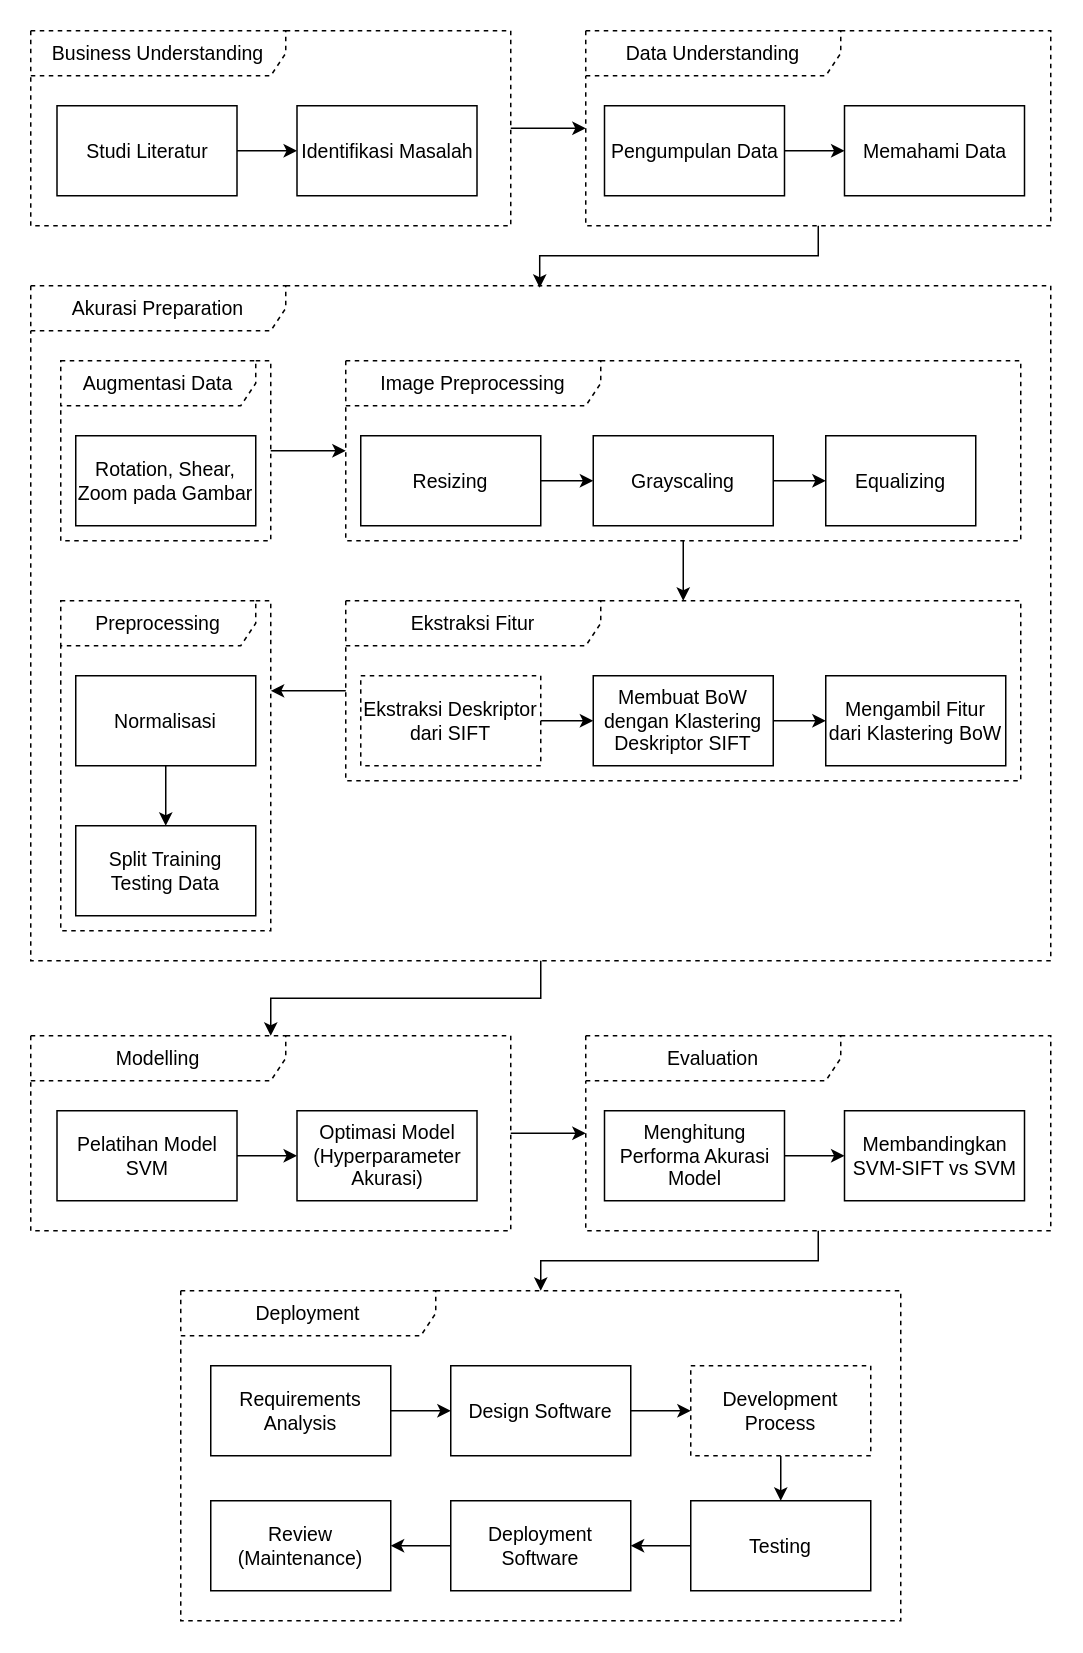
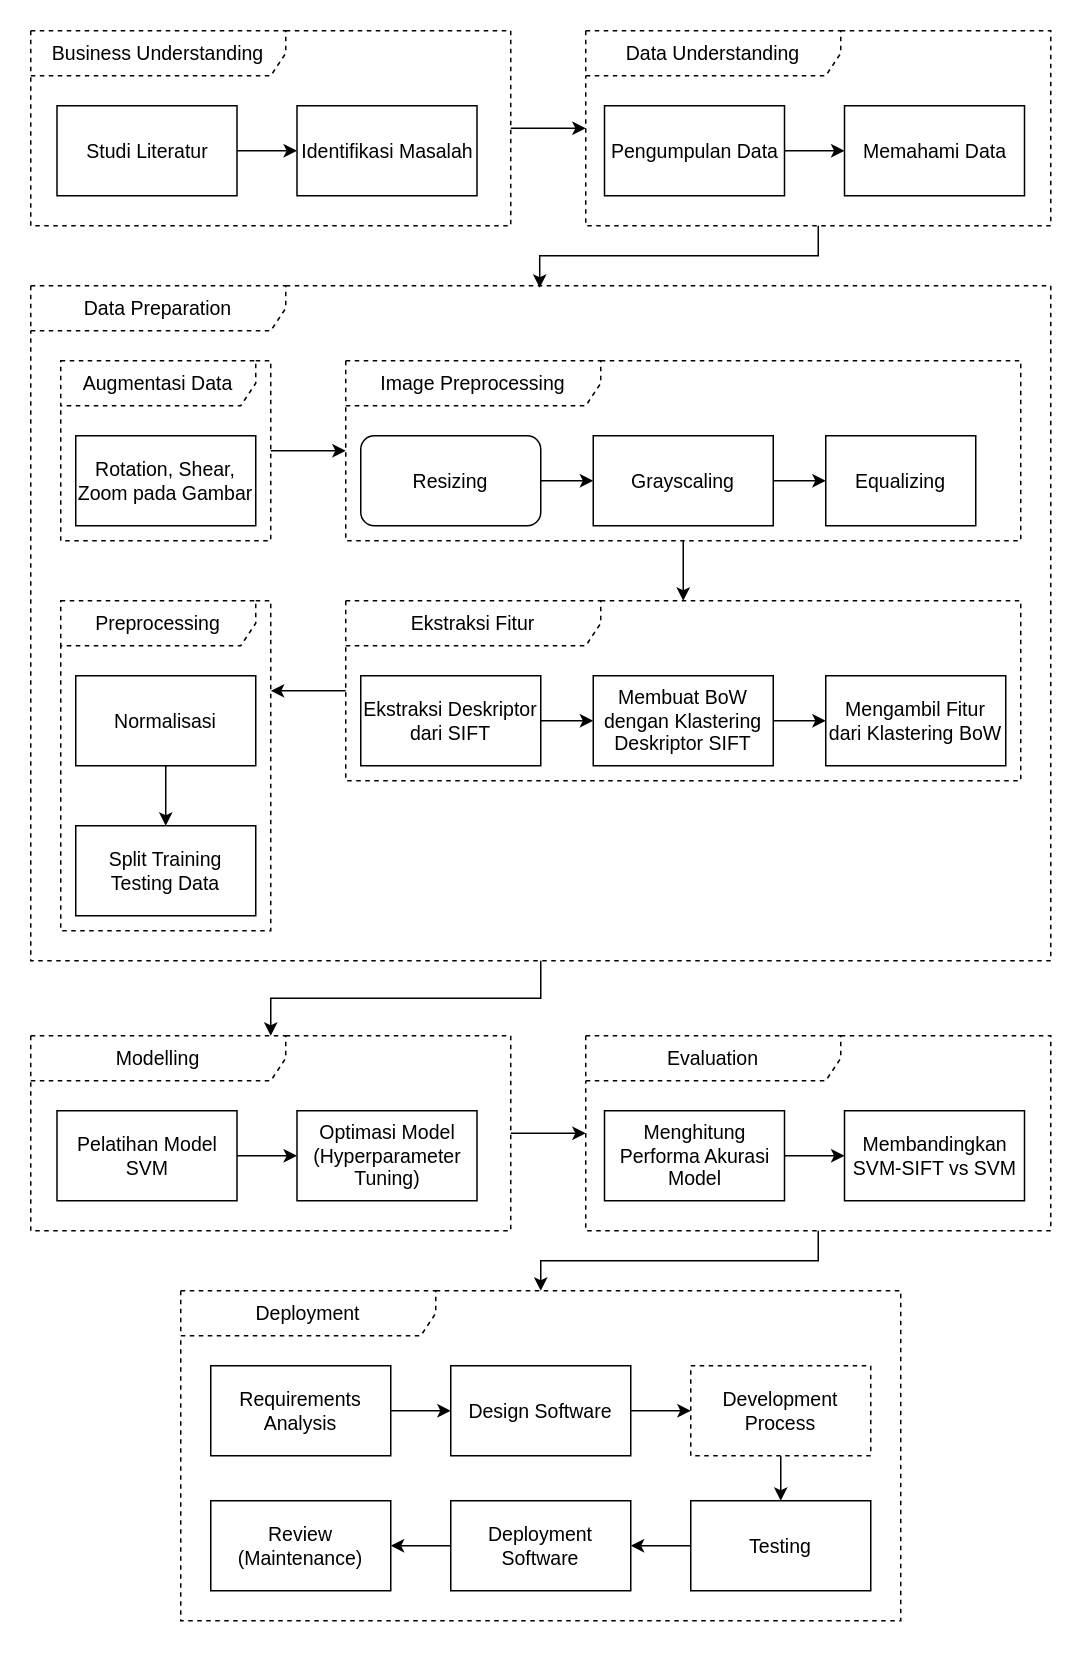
(158, 308) -> (158, 308)
(451, 481) -> (451, 481)
(451, 721) -> (451, 721)
(388, 1156) -> (388, 1156)
